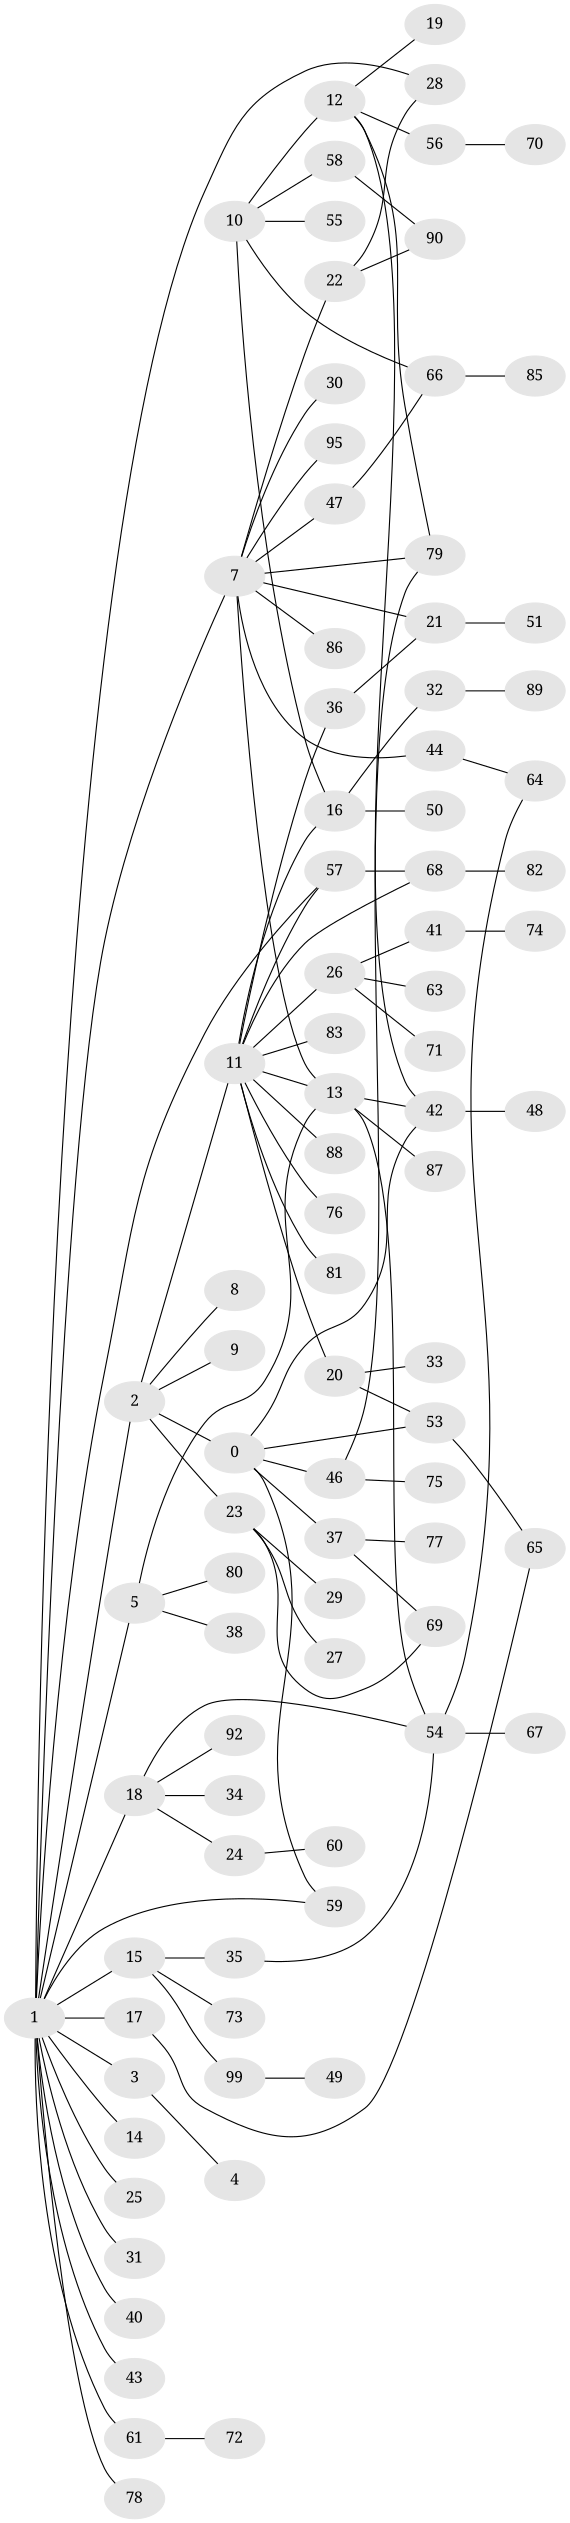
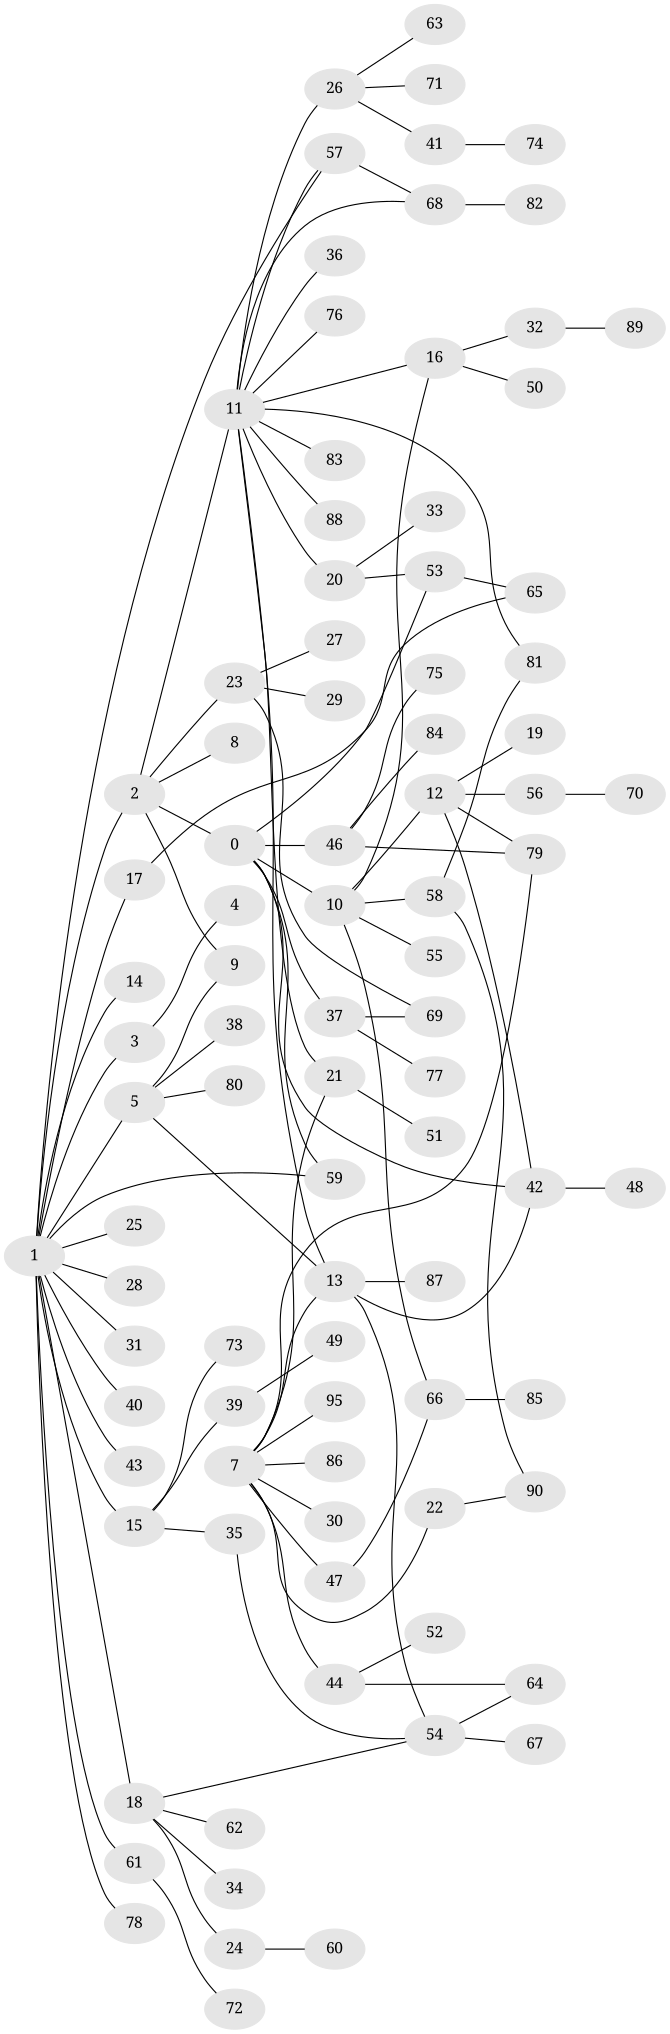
(387, 165) -> none
(374, 675) -> (270, 748)
none -> (435, 734)
none -> (479, 778)
none -> (289, 878)
none -> (185, 1034)
(68, 1286) -> none
none -> (435, 1633)
(235, 1735) -> (235, 1829)
(235, 2078) -> (235, 1406)
